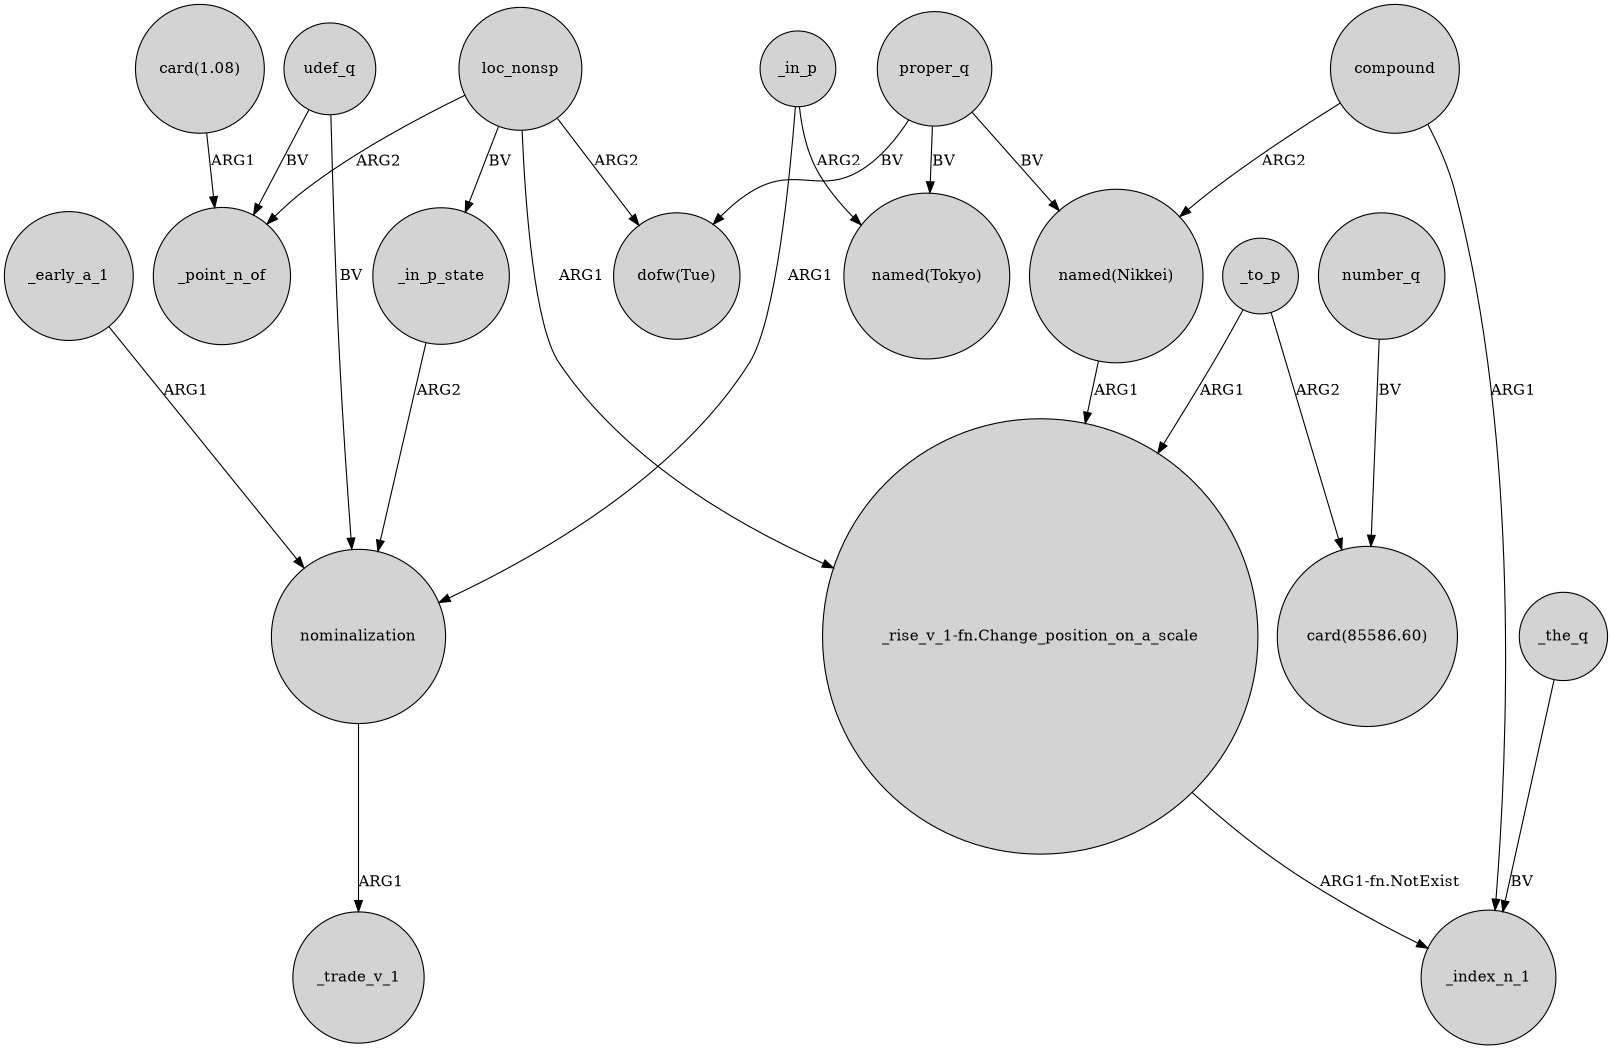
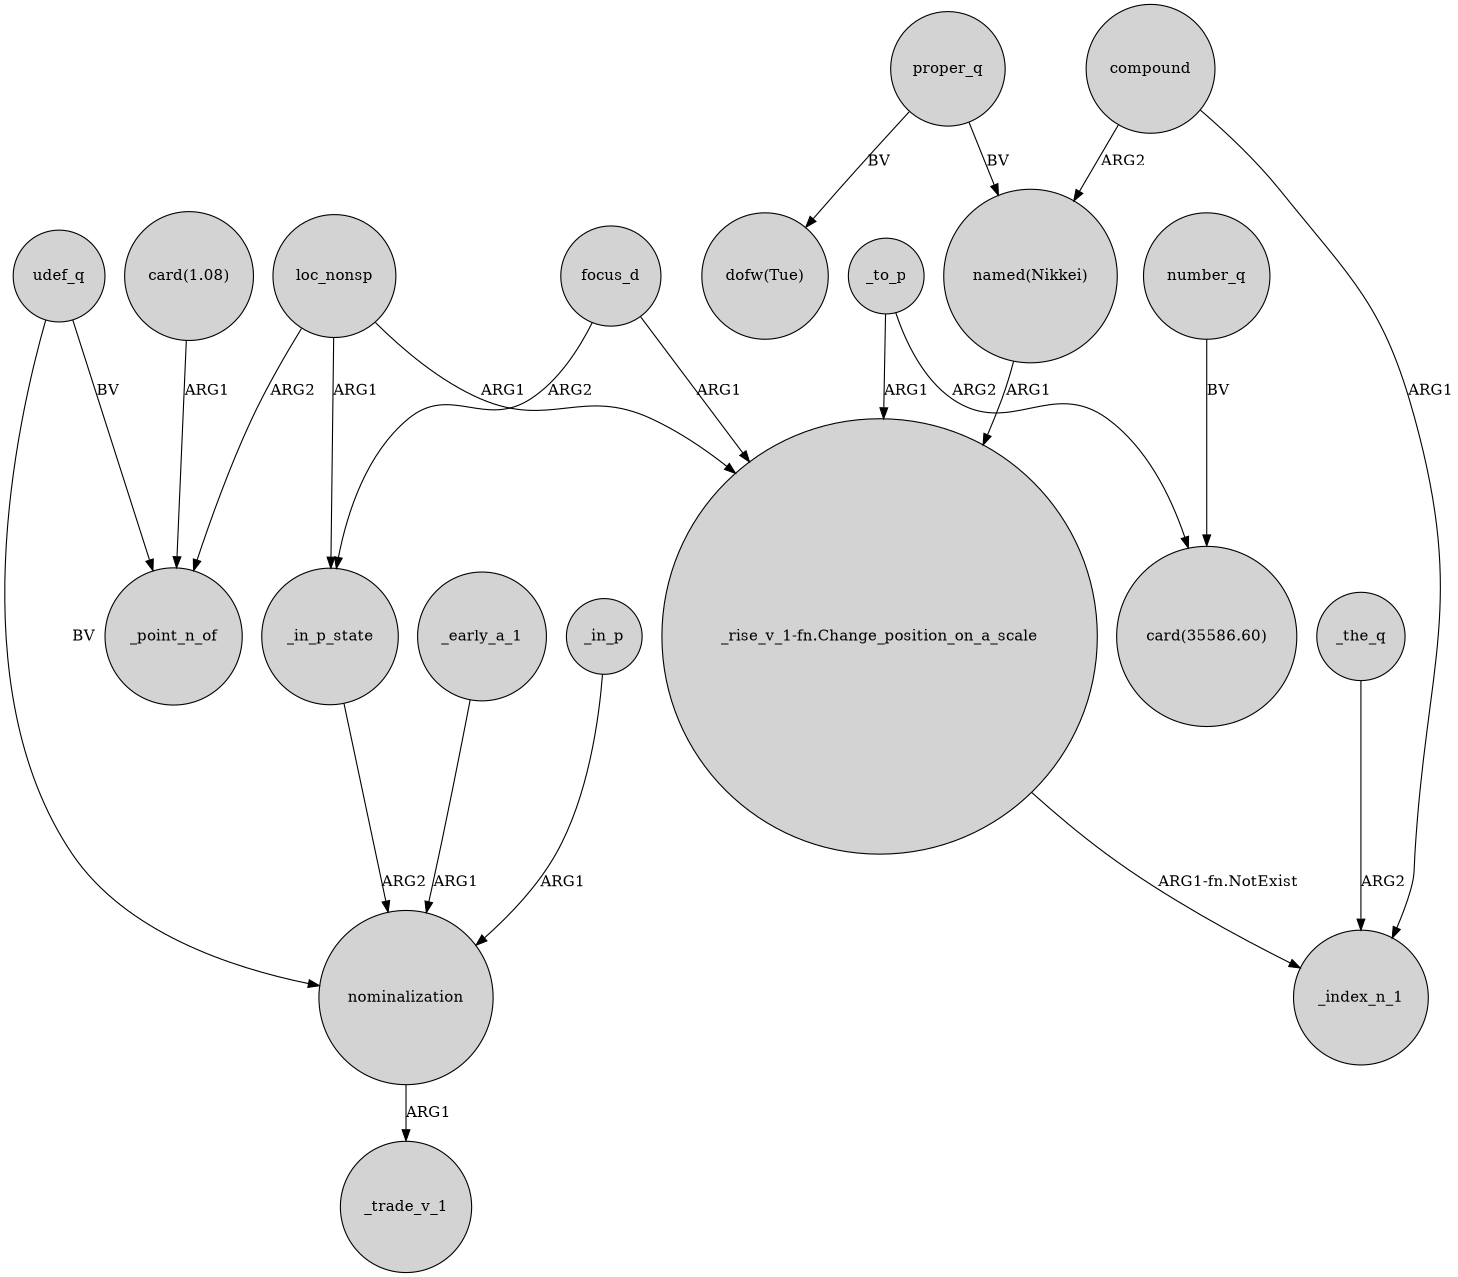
(500, 161) -> (356, 391)
(595, 167) -> none
none -> (611, 276)
(927, 276) -> none
(1367, 636) -> (1207, 636)
(1522, 882) -> (1383, 882)
